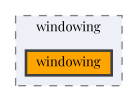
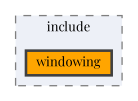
(69, 28) -> (69, 28)
